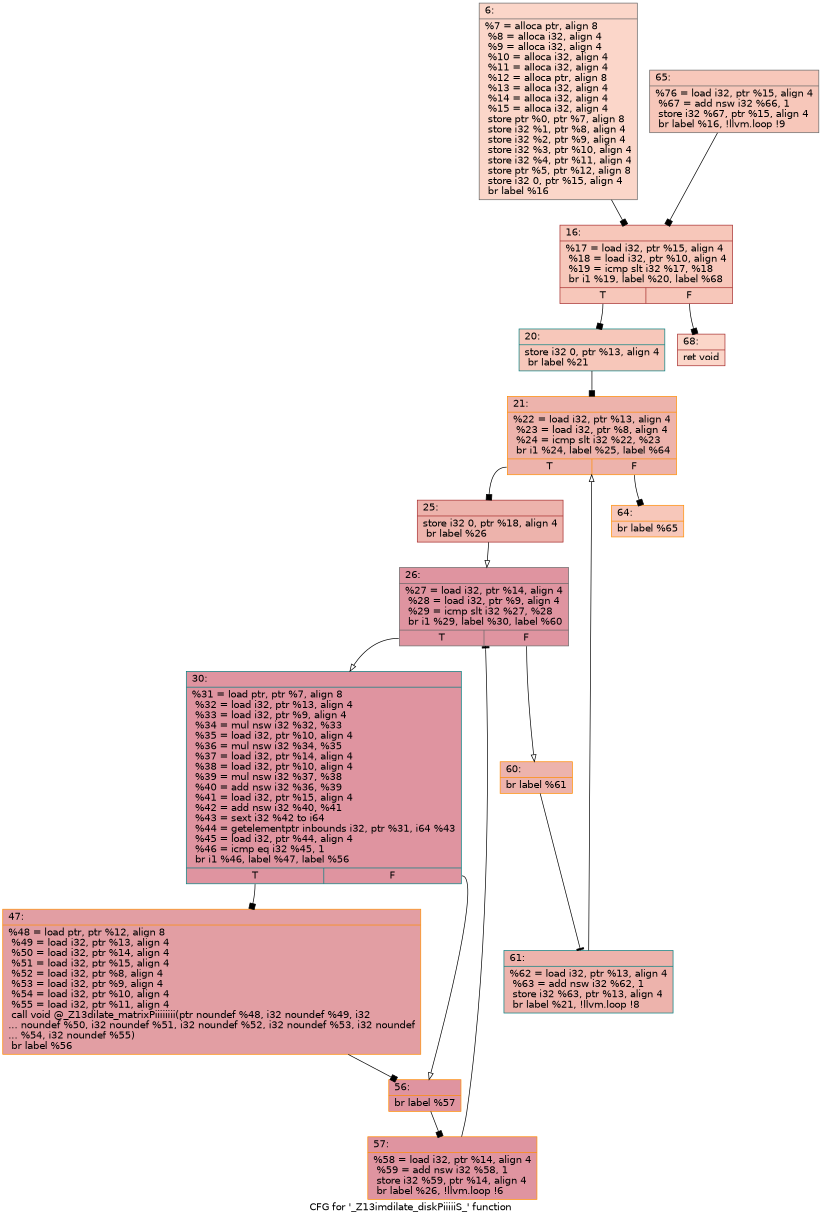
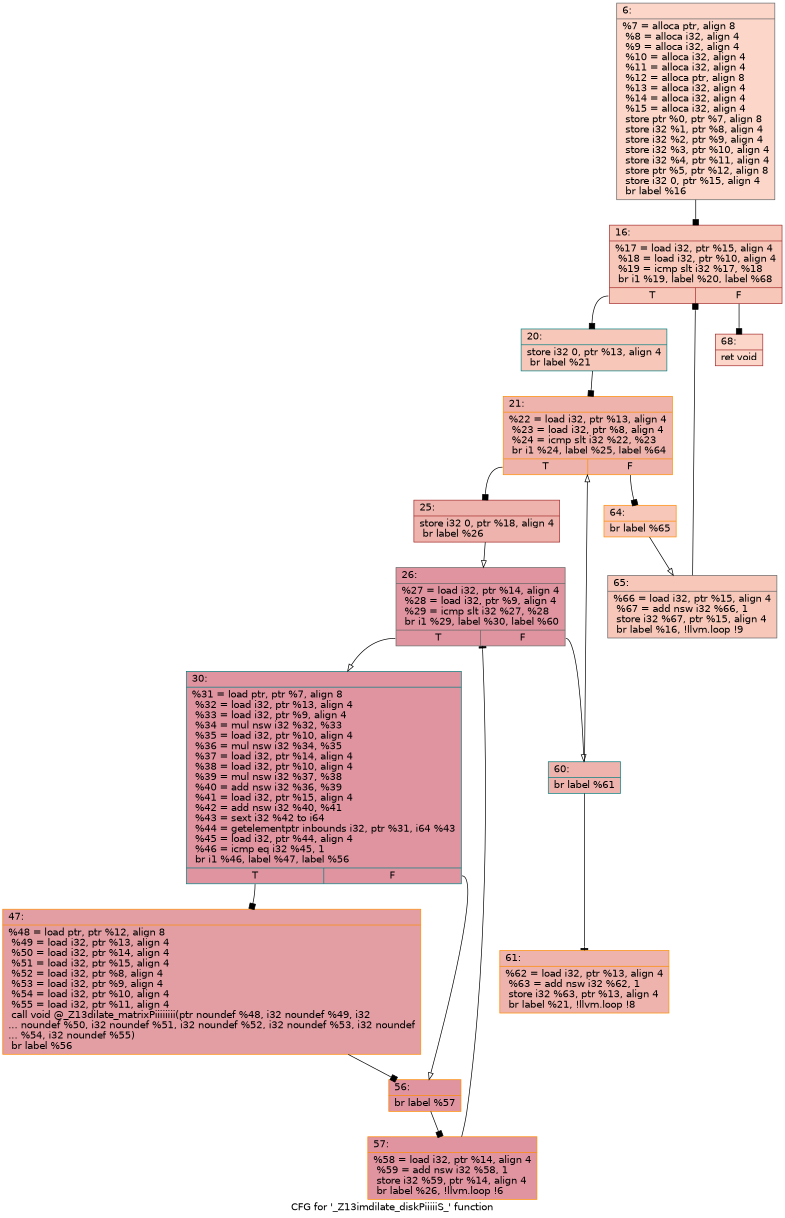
(734, 94) -> (692, 599)
none -> (660, 553)
(590, 716) -> (586, 622)
(536, 778) -> (584, 778)
(588, 982) -> (584, 982)
